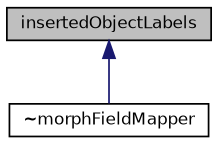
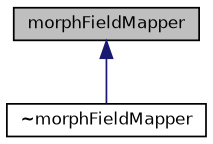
(109, 24) -> (106, 24)
